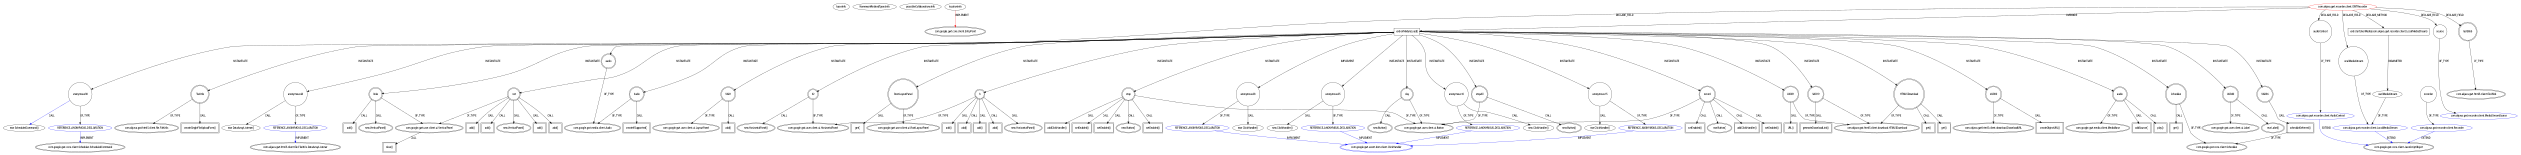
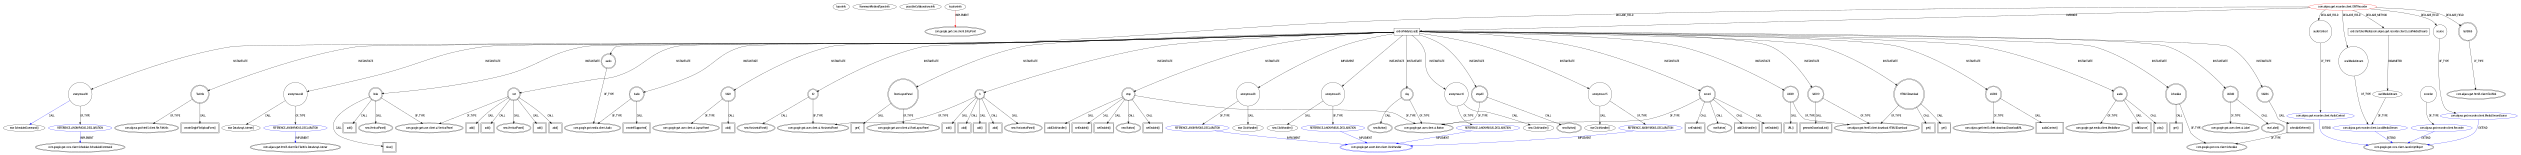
(2050, 128) -> (2050, 128)
(409, 138) -> (334, 129)
none -> (2459, 139)
